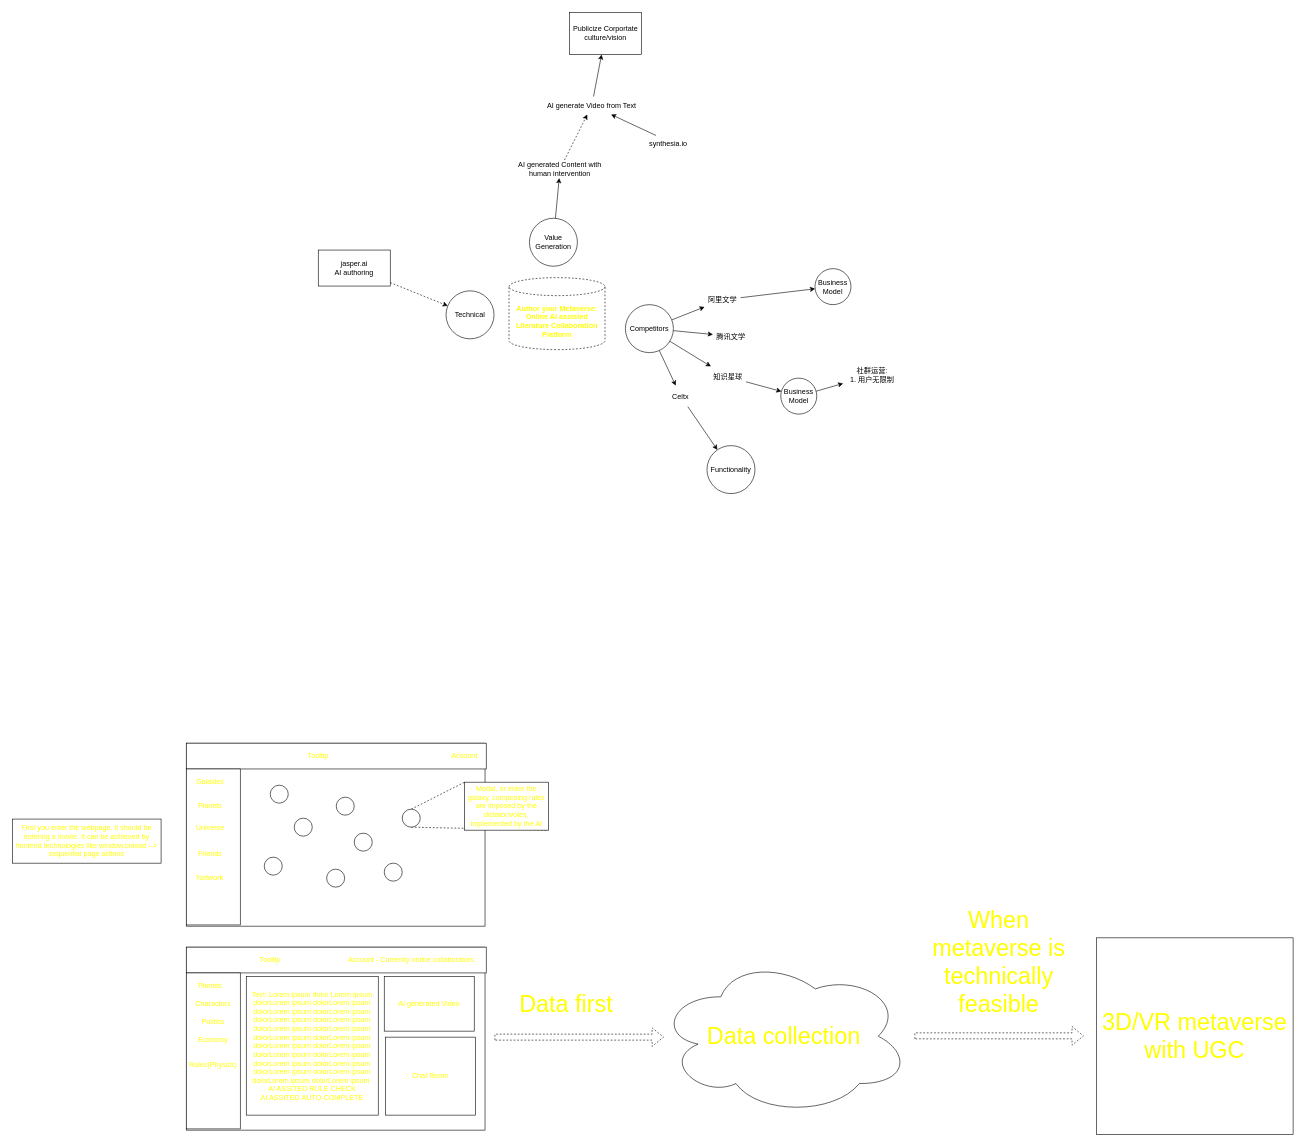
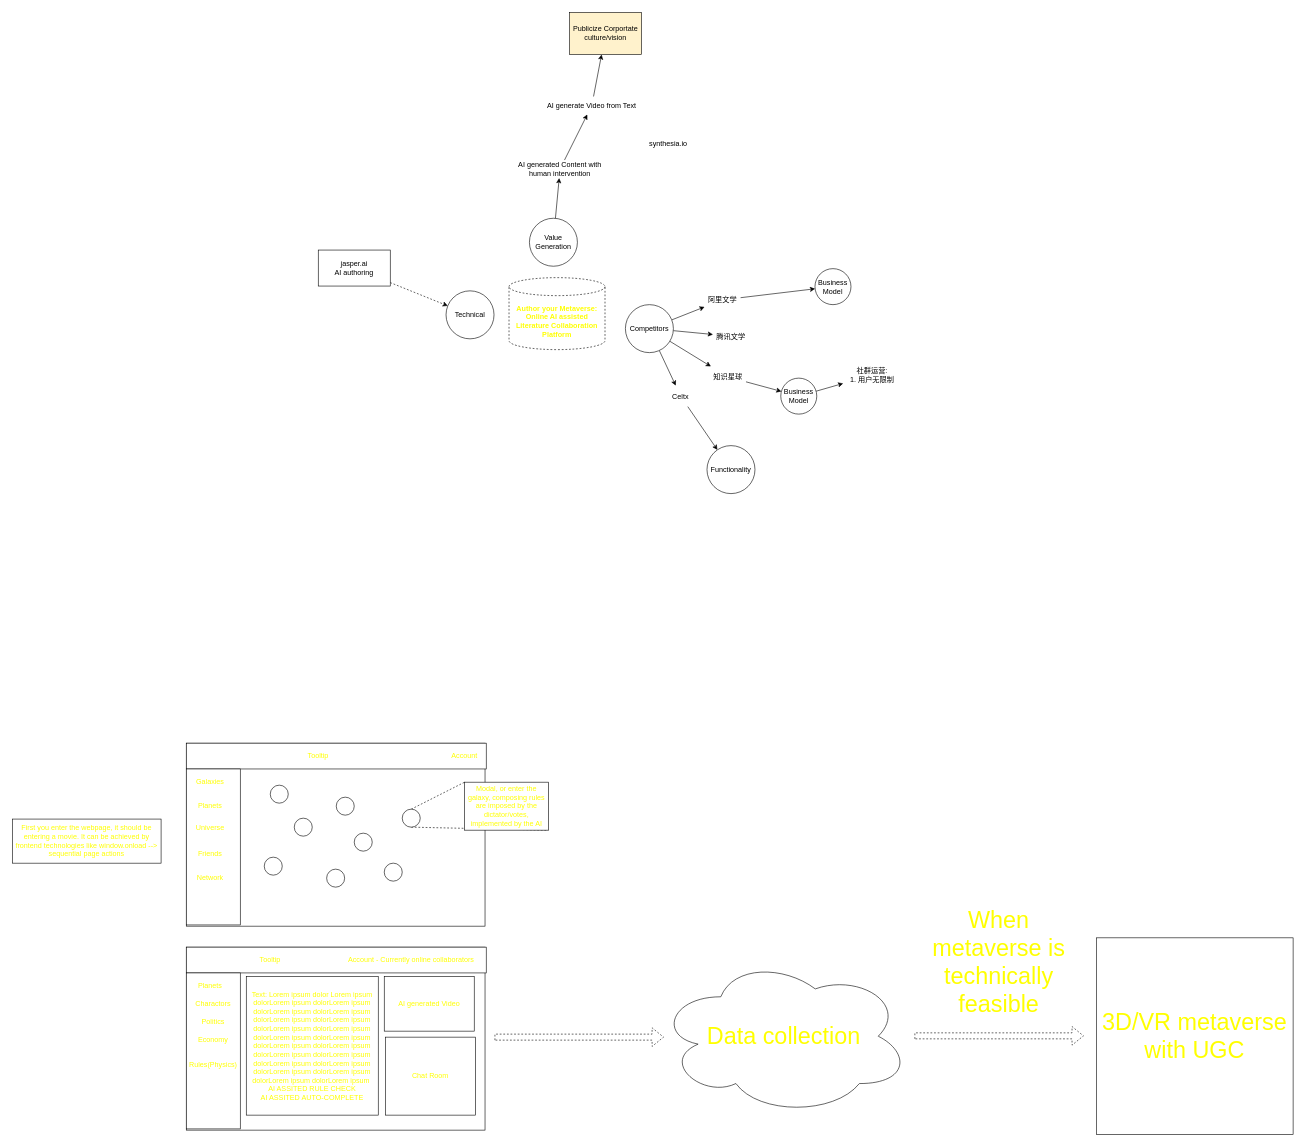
(606, 33) -> (606, 33)
(634, 125) -> none
(575, 138) -> (575, 138)
(566, 1004) -> none
